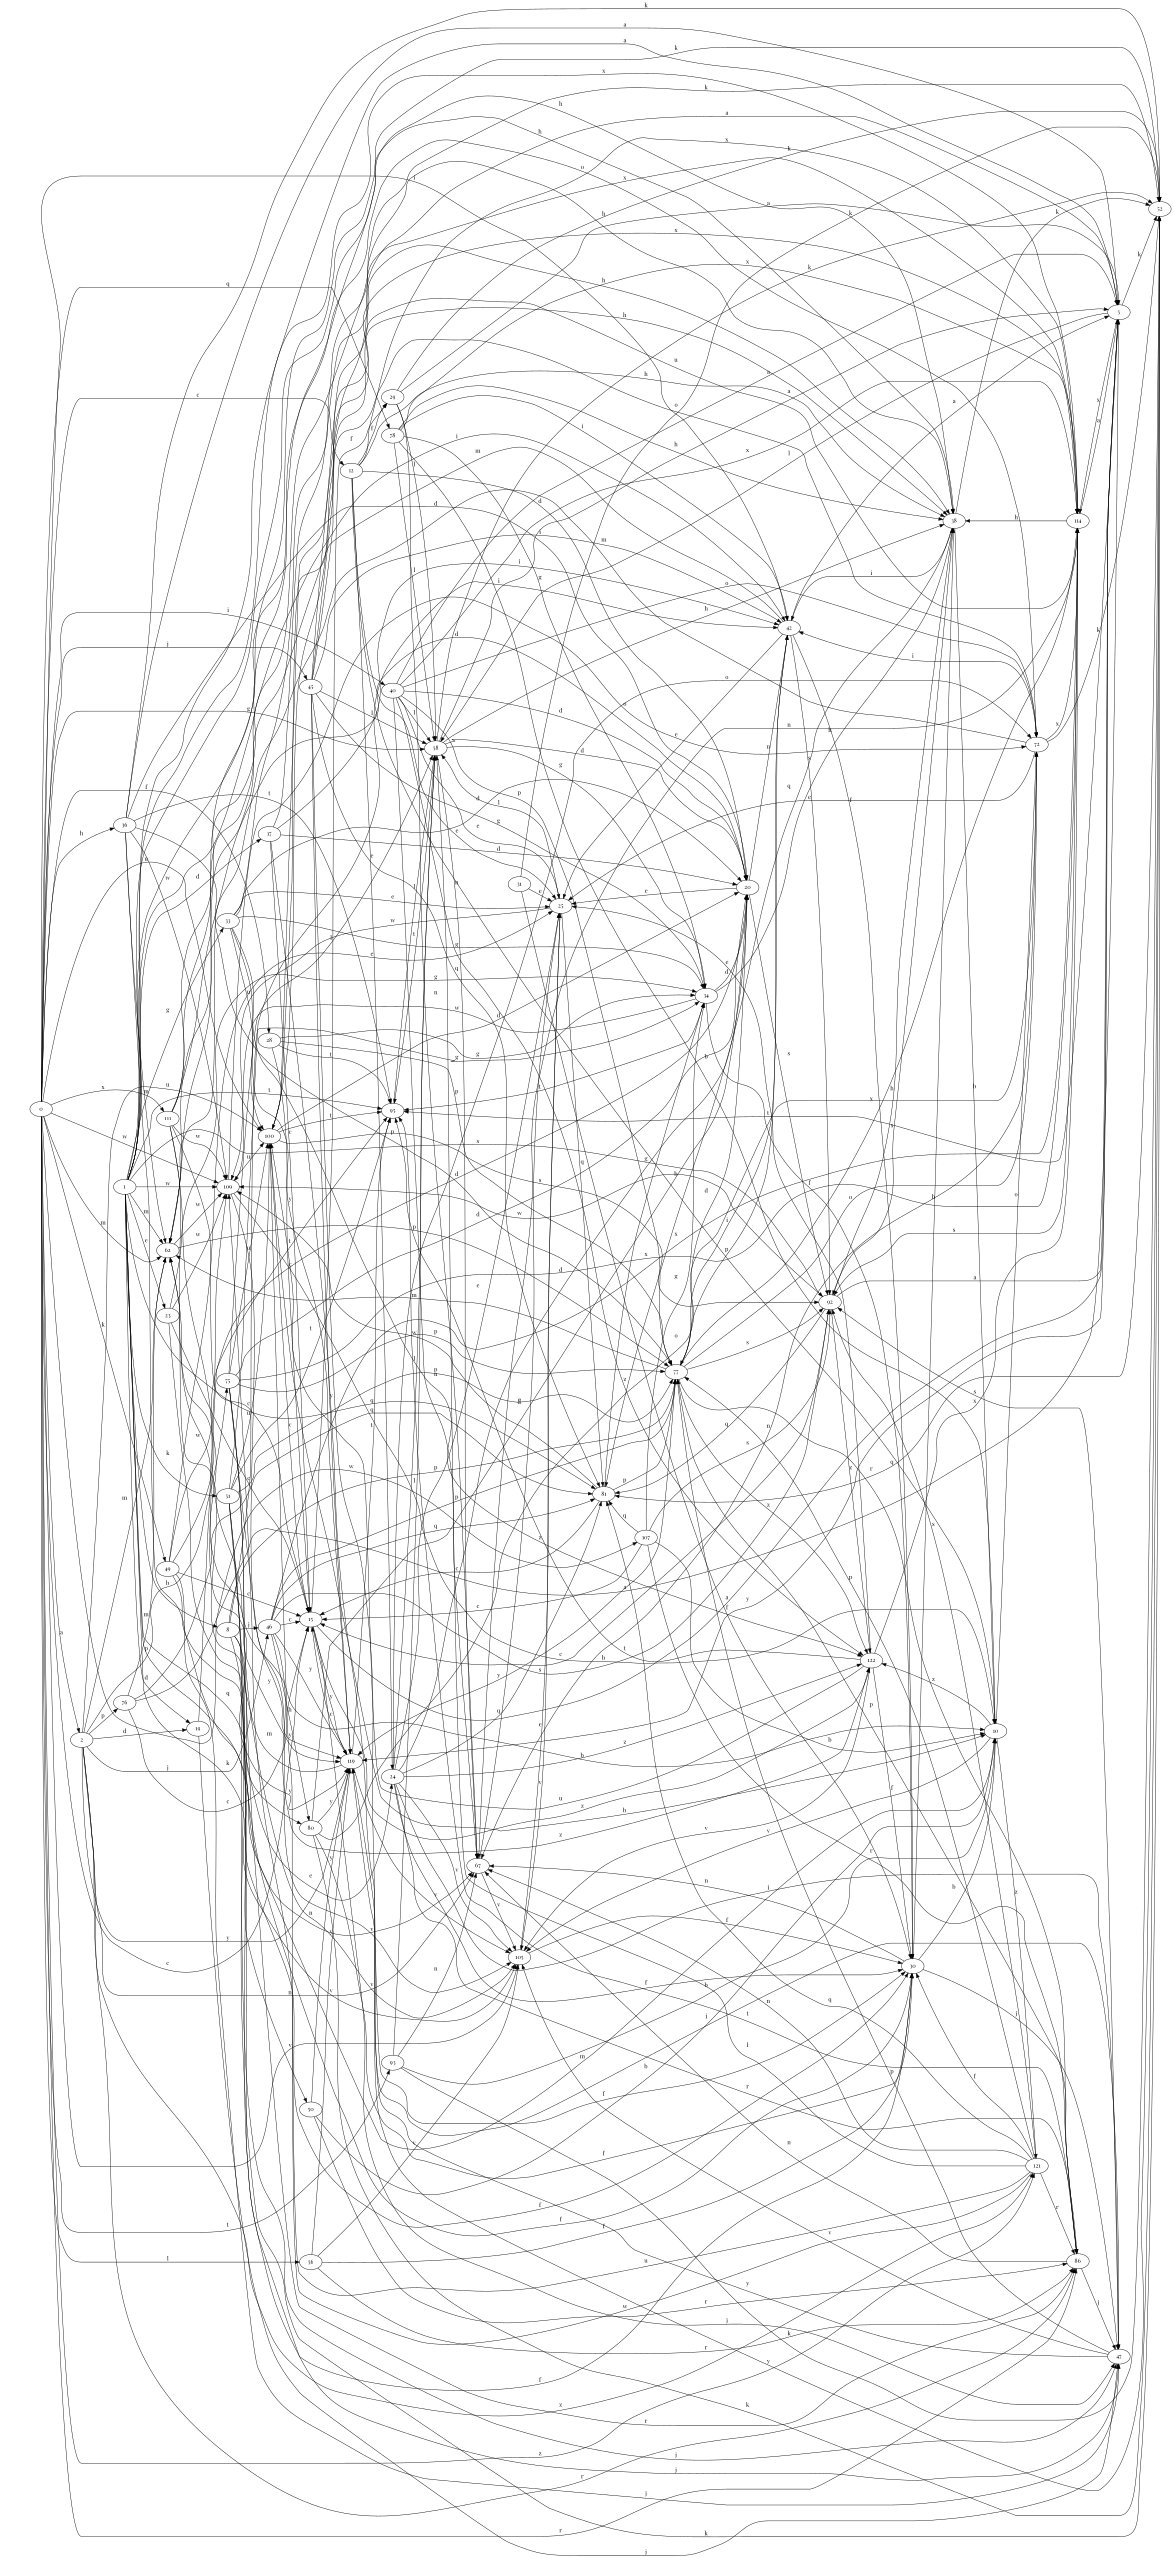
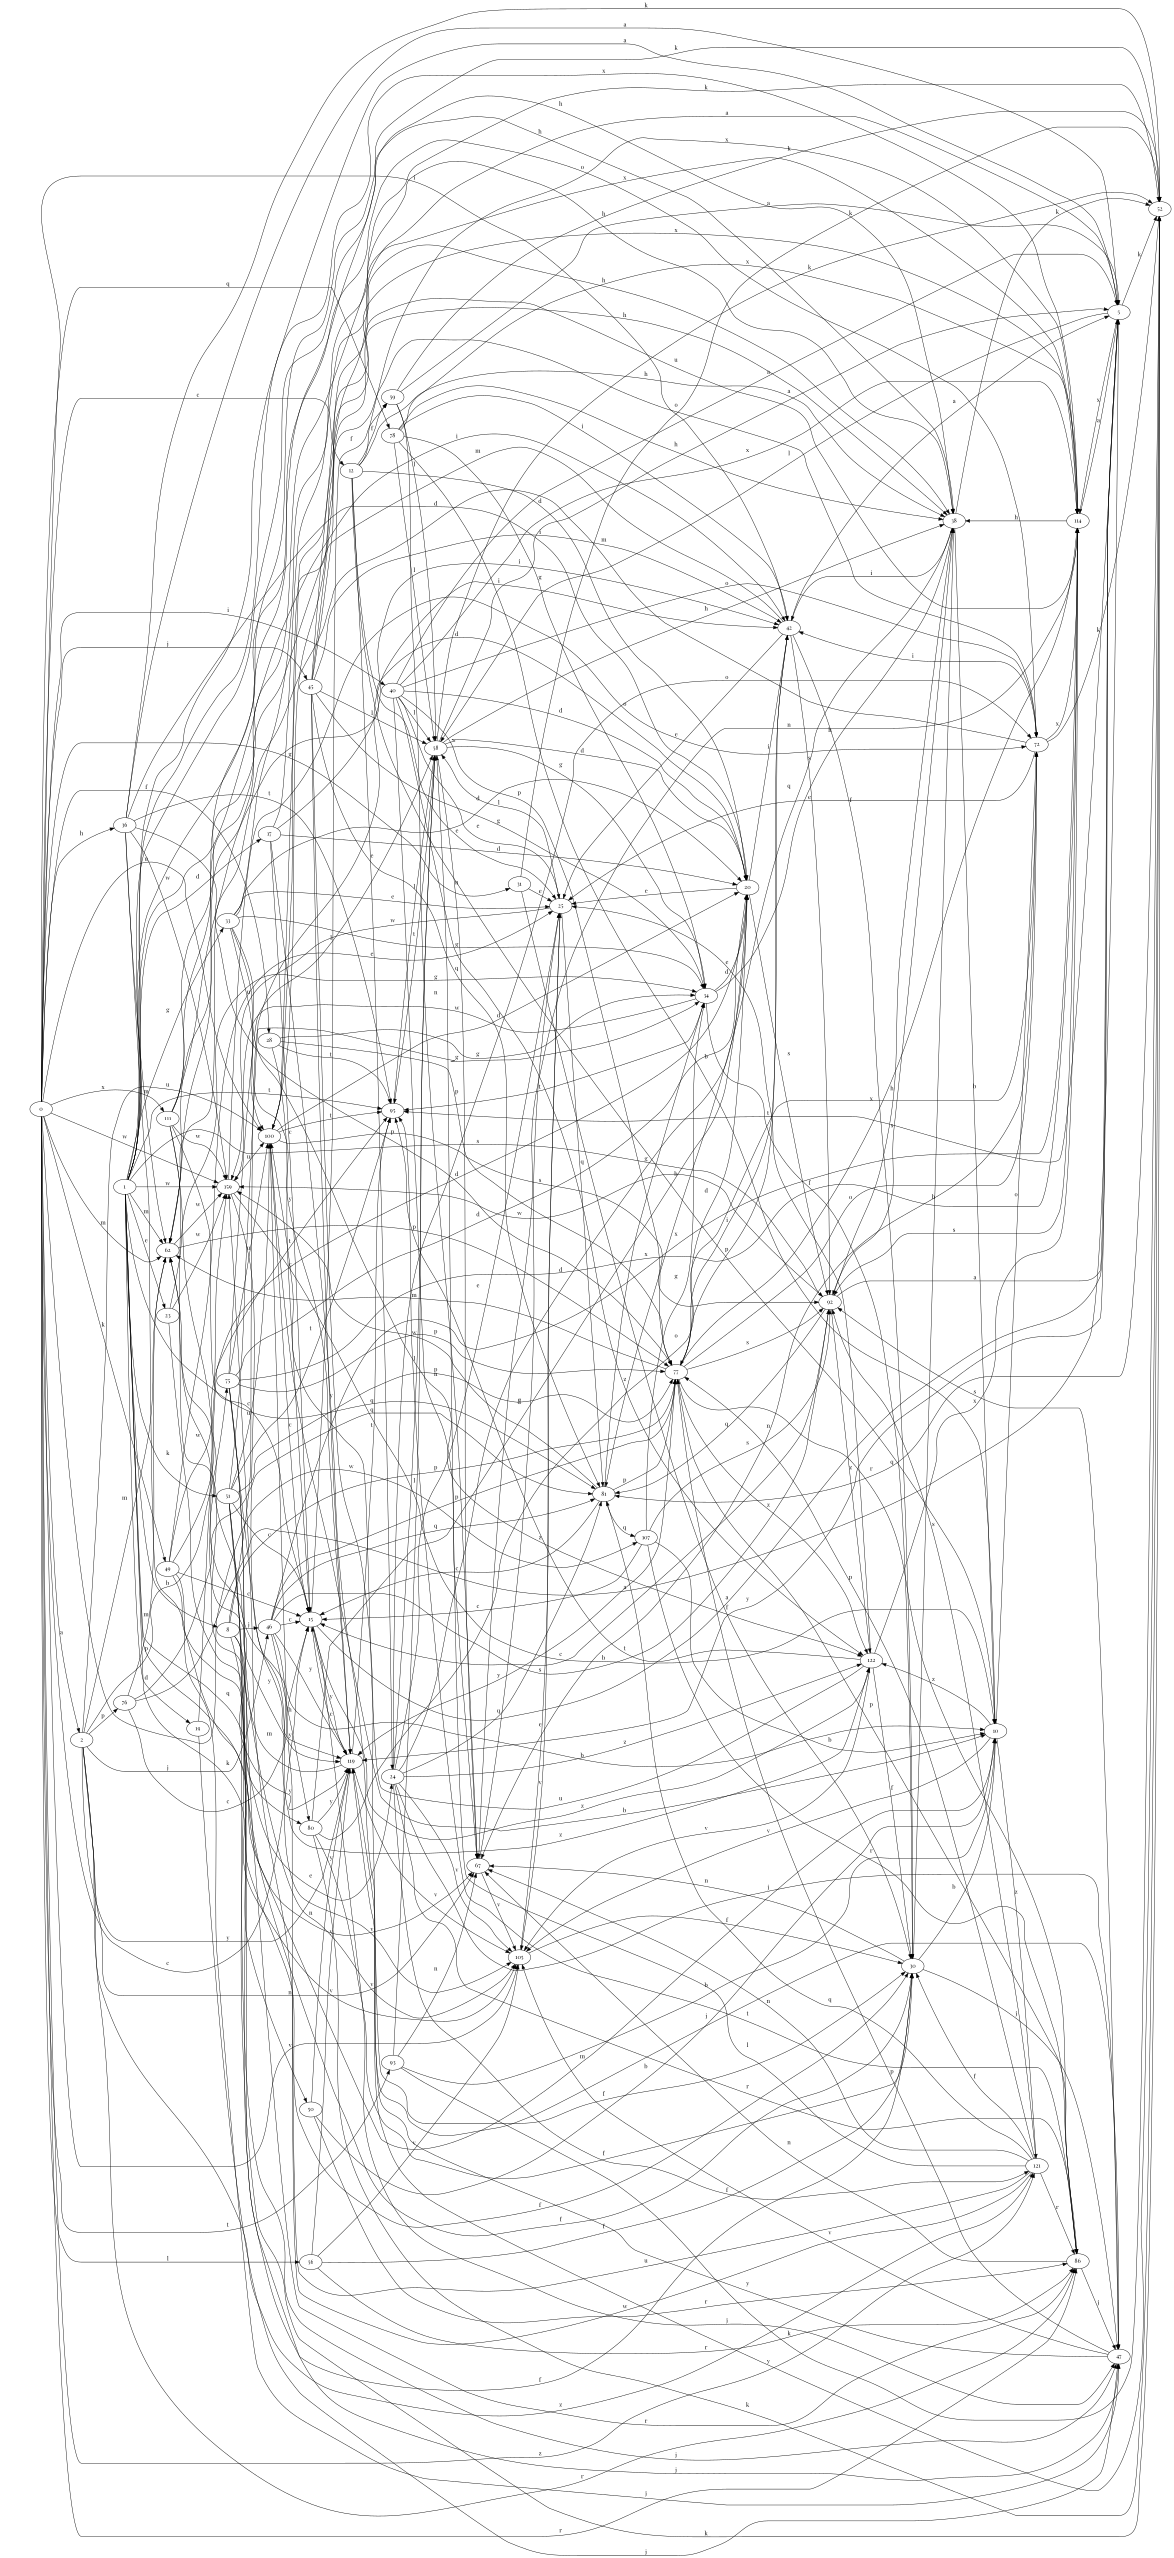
(393, 397) -> (393, 397)
(63, 729) -> (116, 743)
(768, 747) -> (768, 747)
(228, 1187) -> (228, 1187)
(228, 1445) -> (276, 1552)
(623, 1520) -> (616, 1523)
(135, 1735) -> none
(580, 1998) -> (588, 2154)
